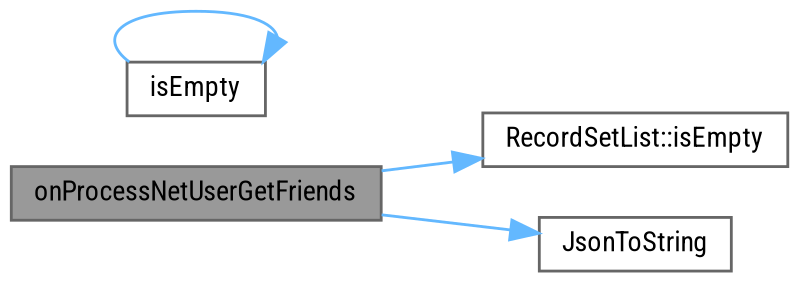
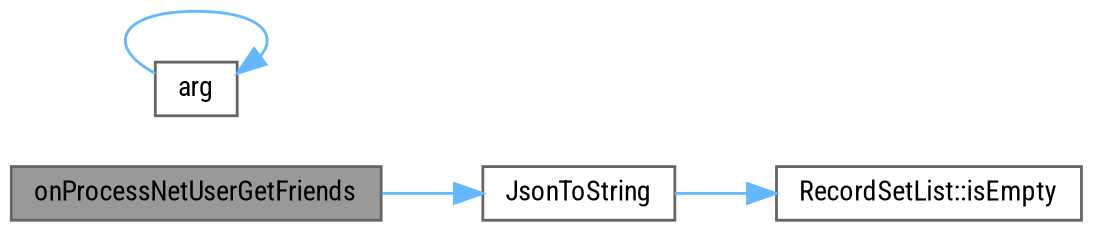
(196, 89) -> (196, 89)
(417, 166) -> (711, 193)
